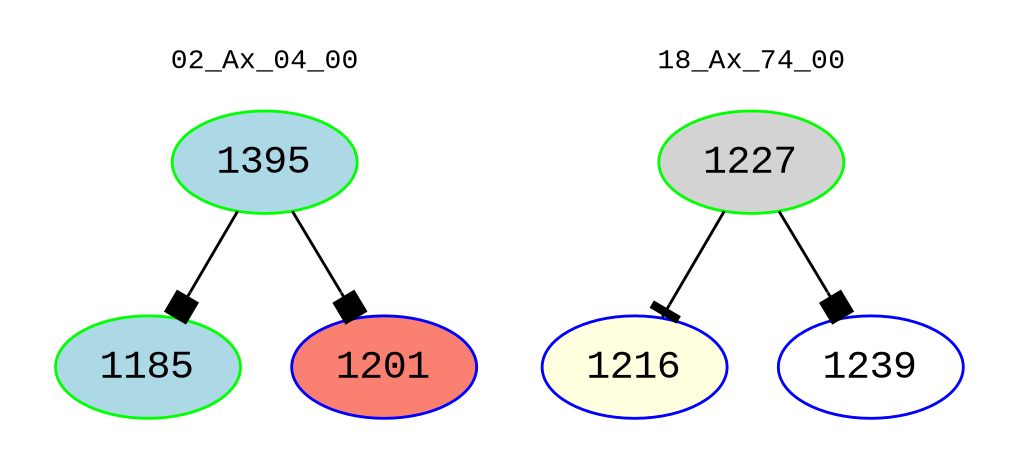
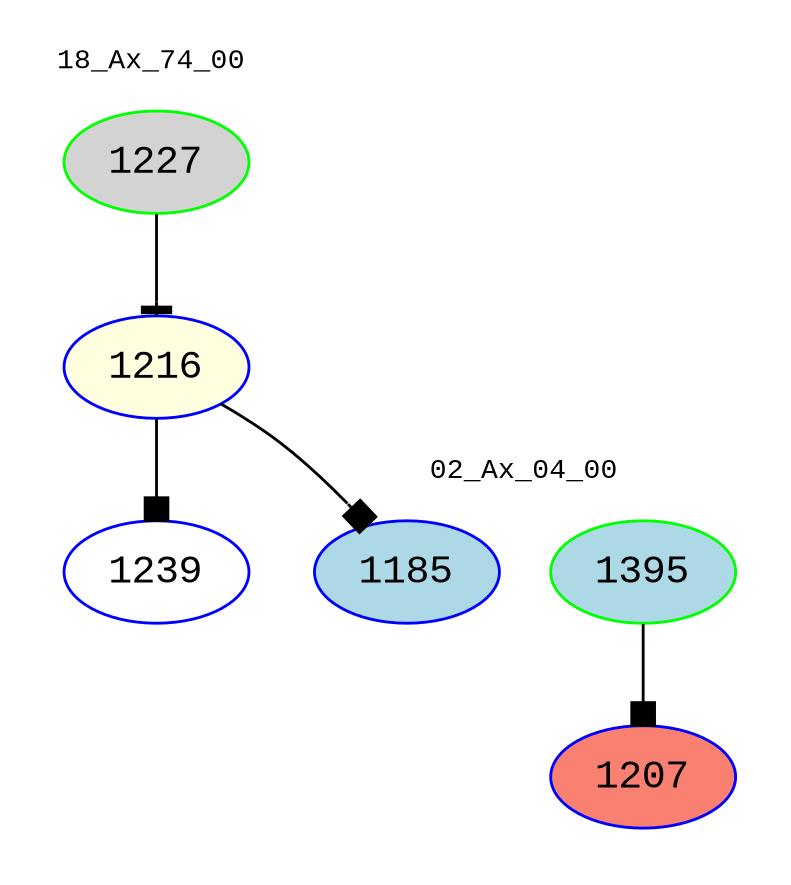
(214, 252) -> (312, 470)
(803, 252) -> (157, 456)
(148, 367) -> (407, 572)
(384, 367) -> (643, 777)
